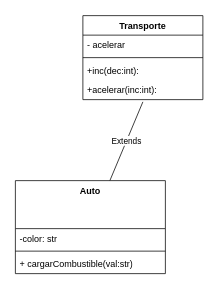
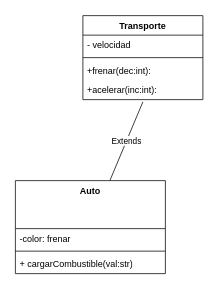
(110, 46) -> (112, 46)
(118, 71) -> (127, 71)
(44, 239) -> (52, 239)
